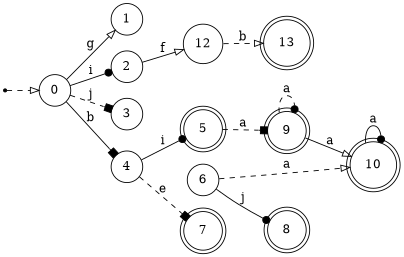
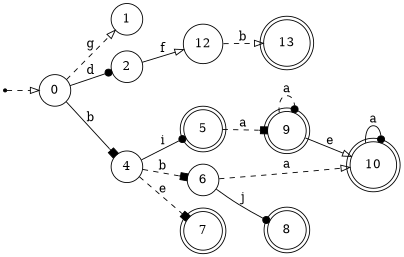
(88, 58) -> (88, 58)
(91, 71) -> (91, 71)
(127, 114) -> none
(330, 141) -> (330, 141)
none -> (161, 173)
